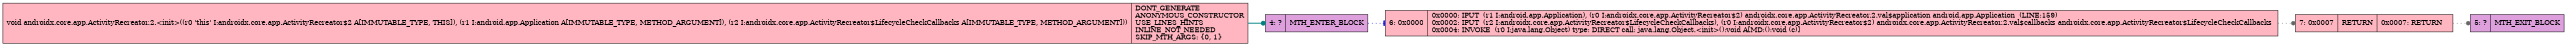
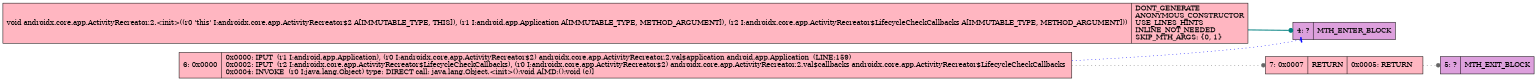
(1375, 23) -> (1186, 53)
(2415, 23) -> (1385, 65)
